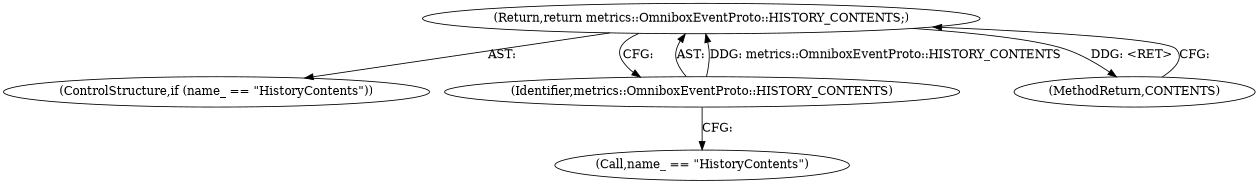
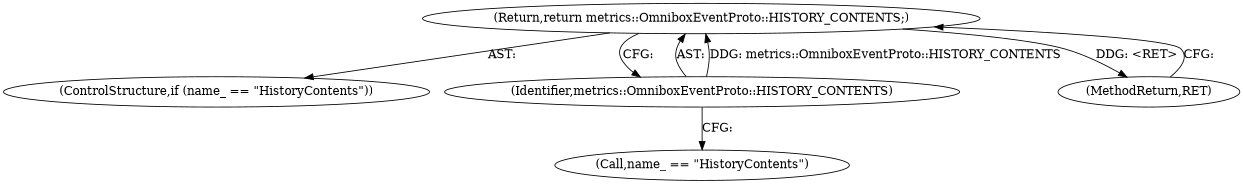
(1135, 92) -> (1149, 92)
